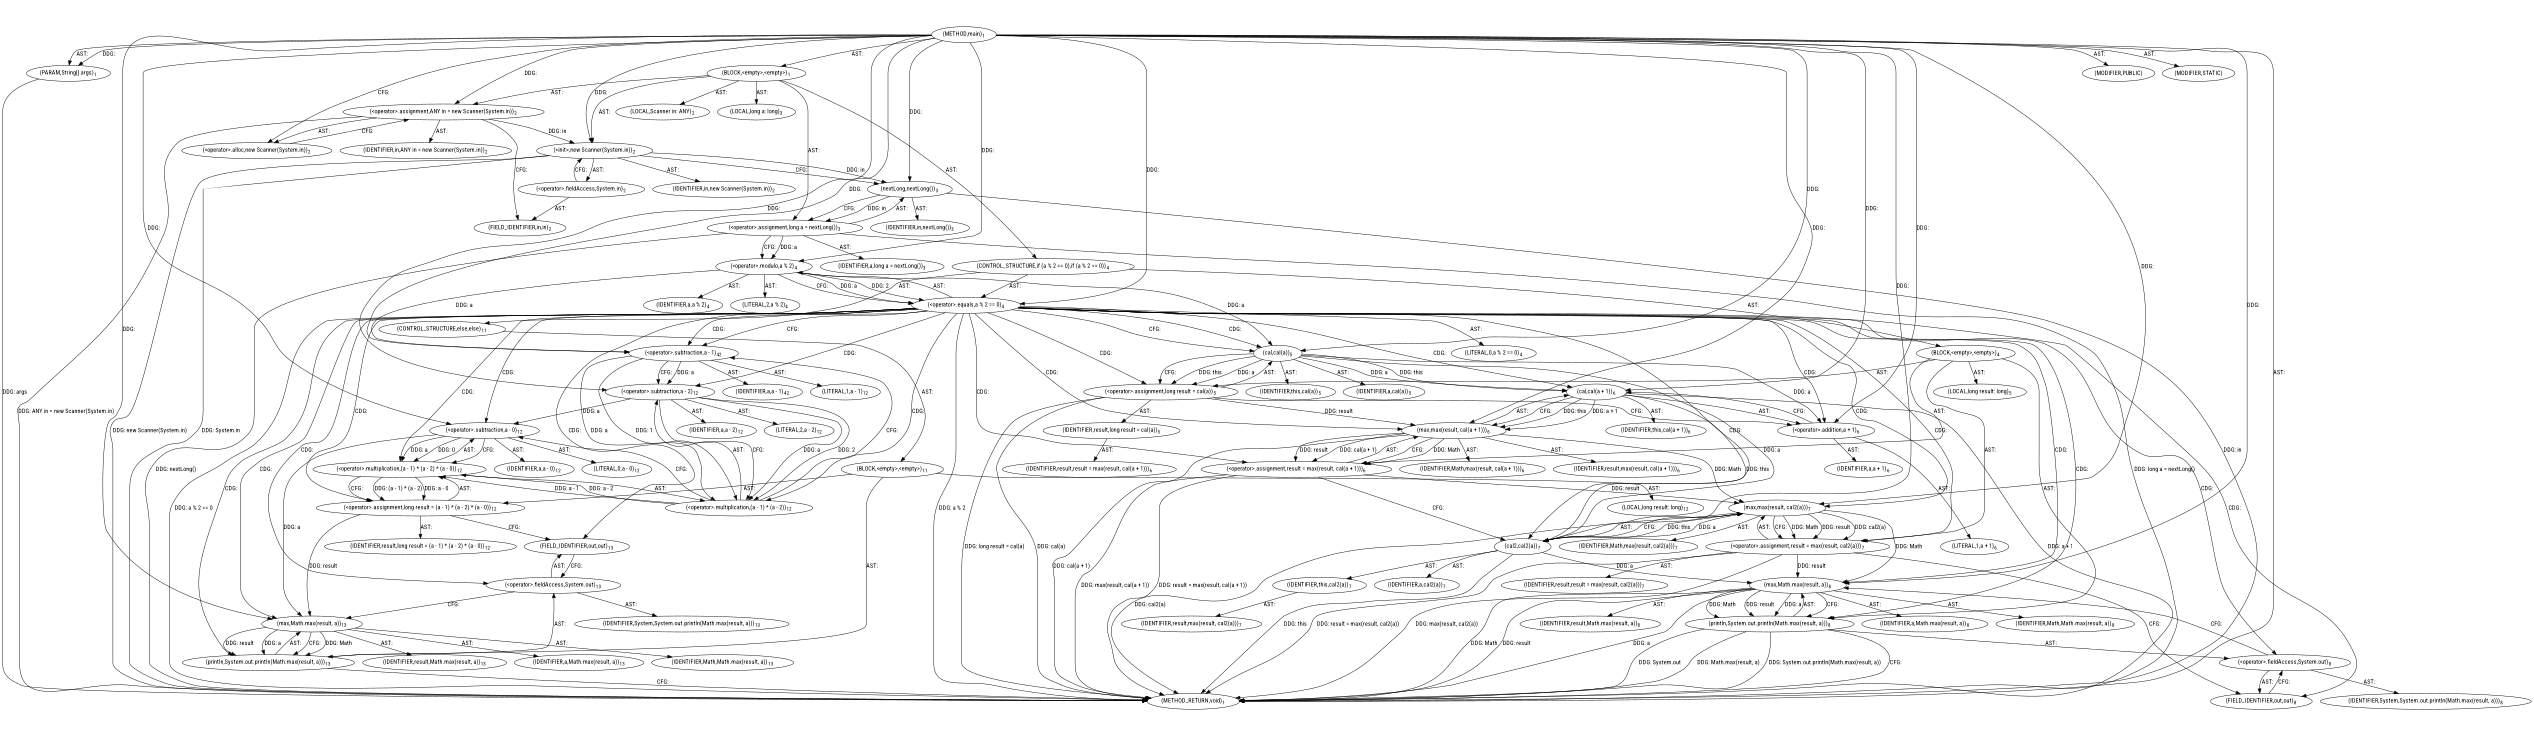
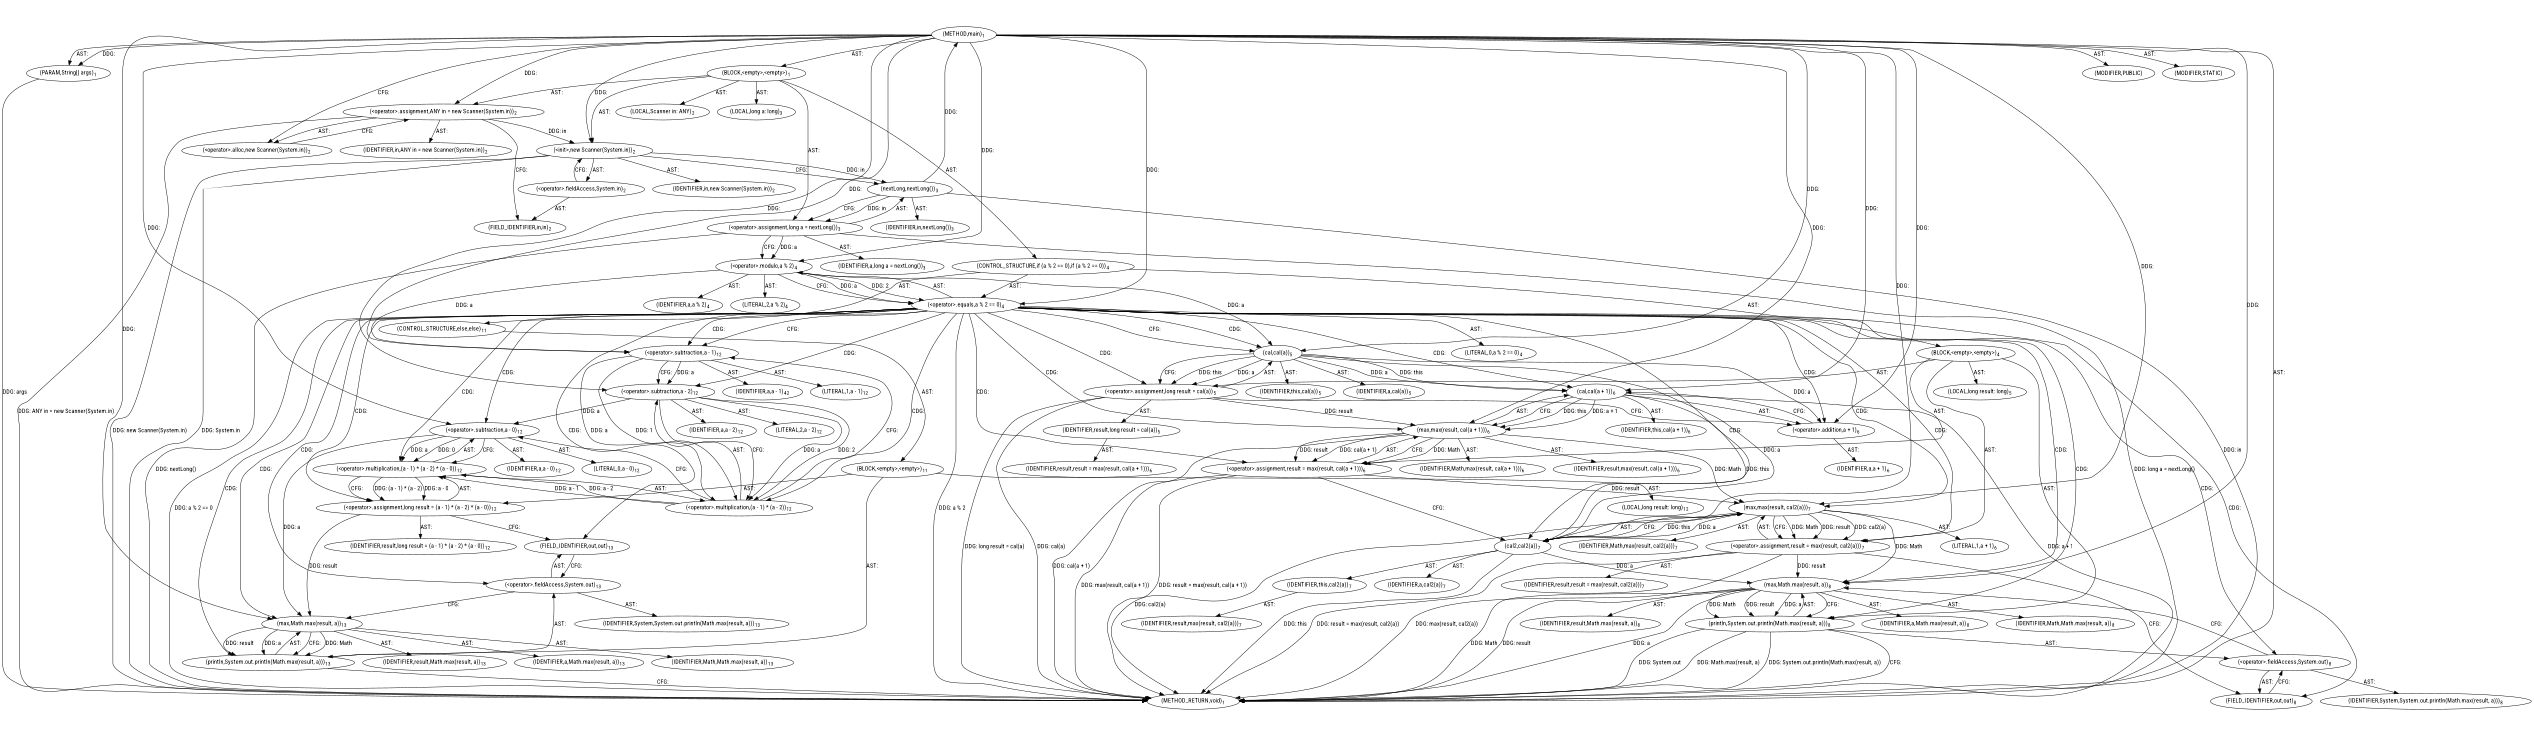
(910, 100) -> (945, 117)
(719, 353) -> (719, 353)
(1921, 473) -> (1891, 518)
